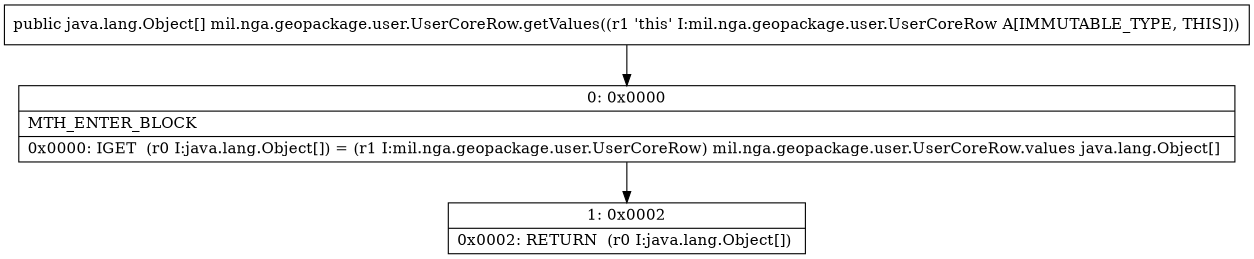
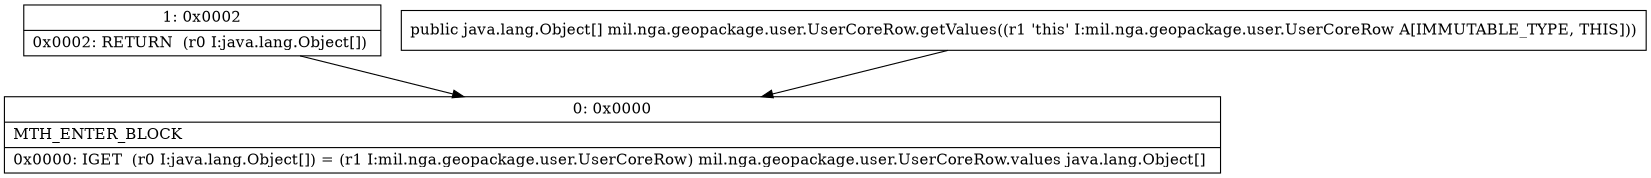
(627, 177) -> (376, 75)
